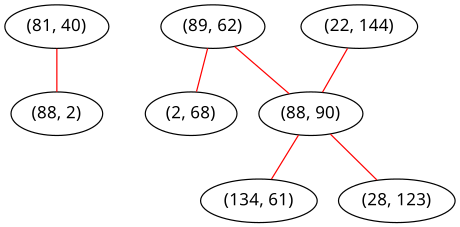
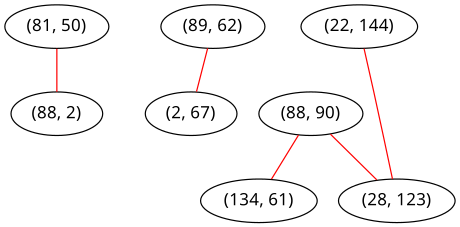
(57, 27) -> (57, 27)
(262, 70) -> none
(335, 70) -> (379, 114)
(191, 114) -> (191, 114)
